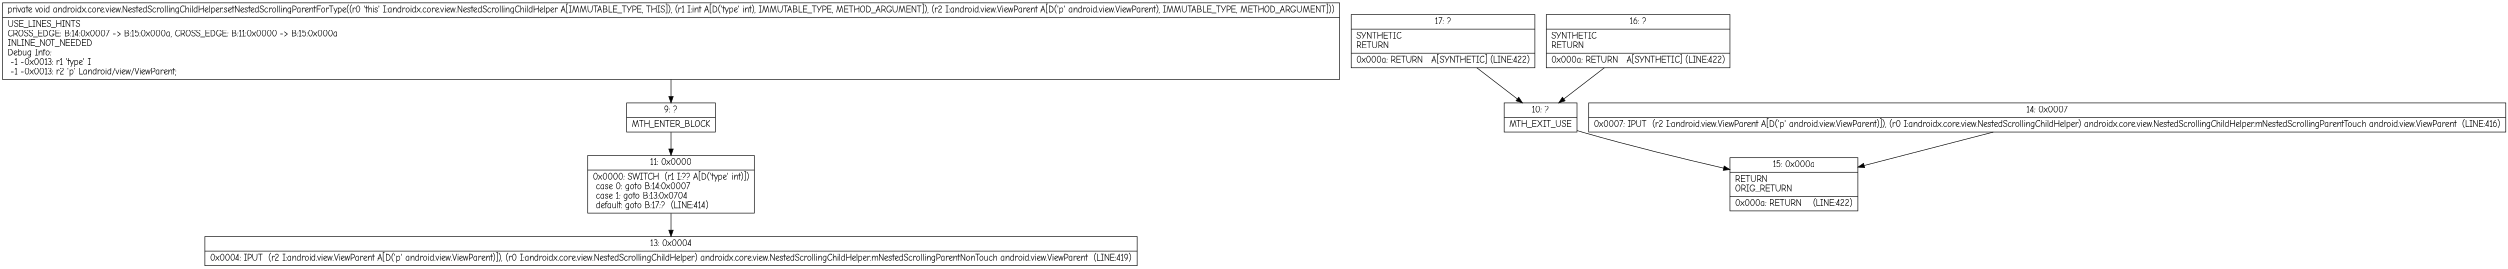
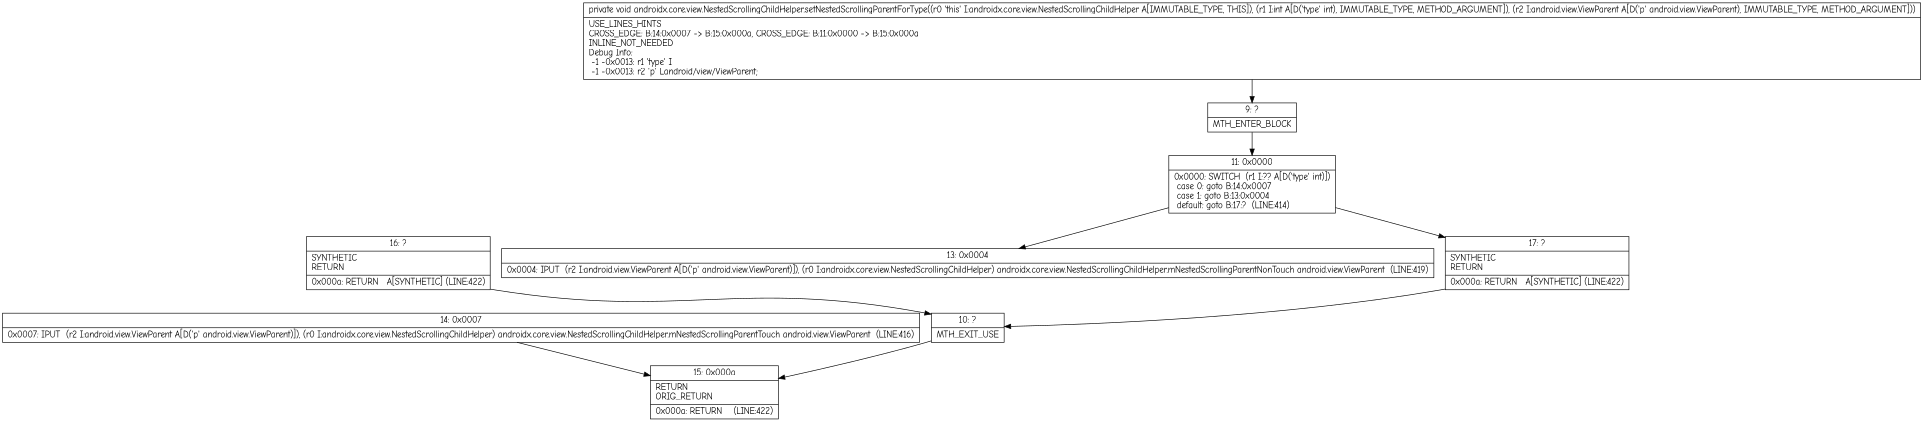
(640, 196) -> (1222, 196)
none -> (1387, 222)
